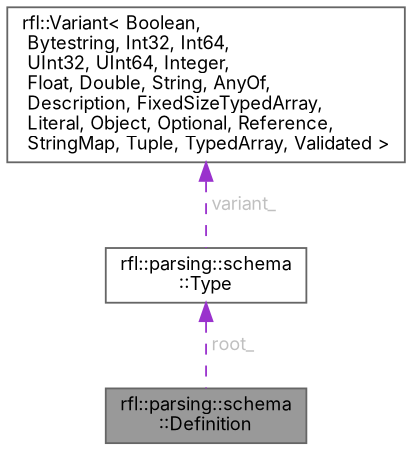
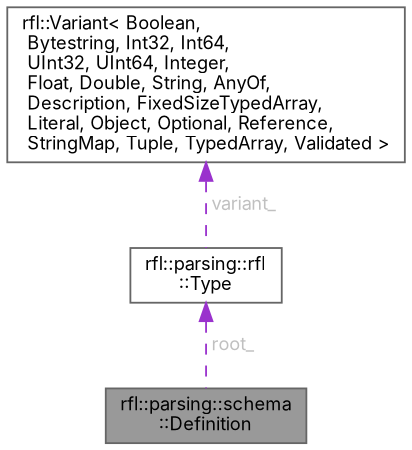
(206, 275) -> (206, 275)
